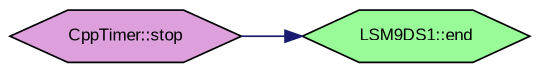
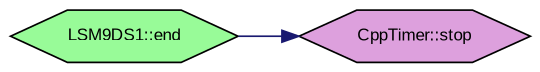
(263, 36) -> (260, 36)
